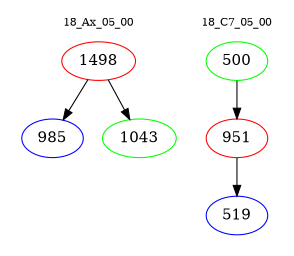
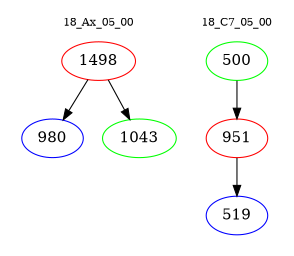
(53, 138) -> (53, 138)
